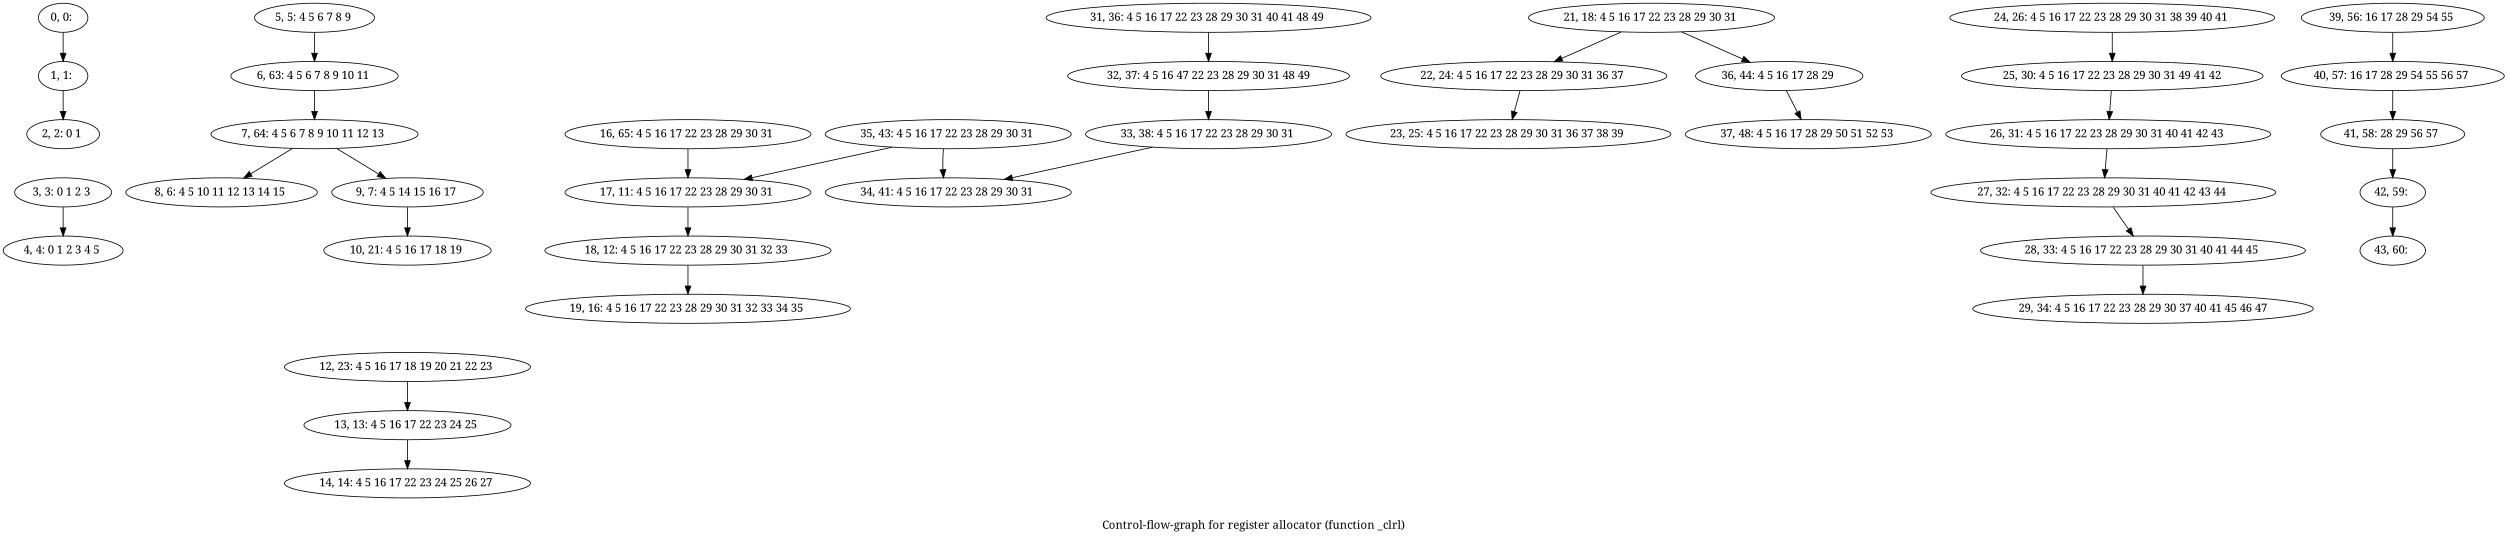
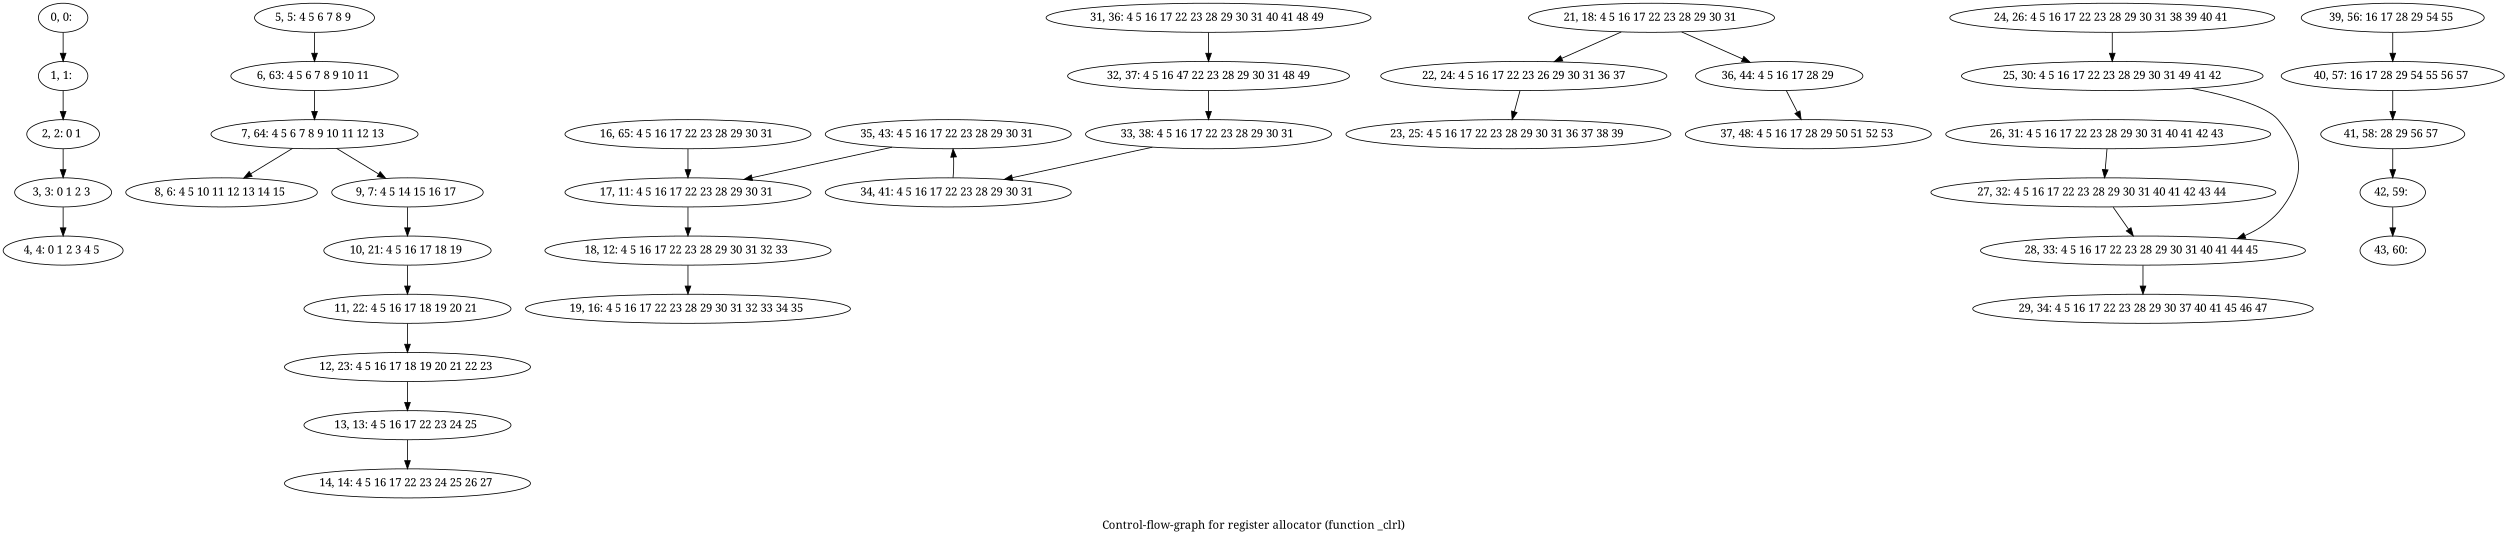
(1524, 76) -> (1524, 76)
(2110, 101) -> (2292, 141)
none -> (63, 159)
(943, 159) -> (954, 167)
none -> (407, 309)
